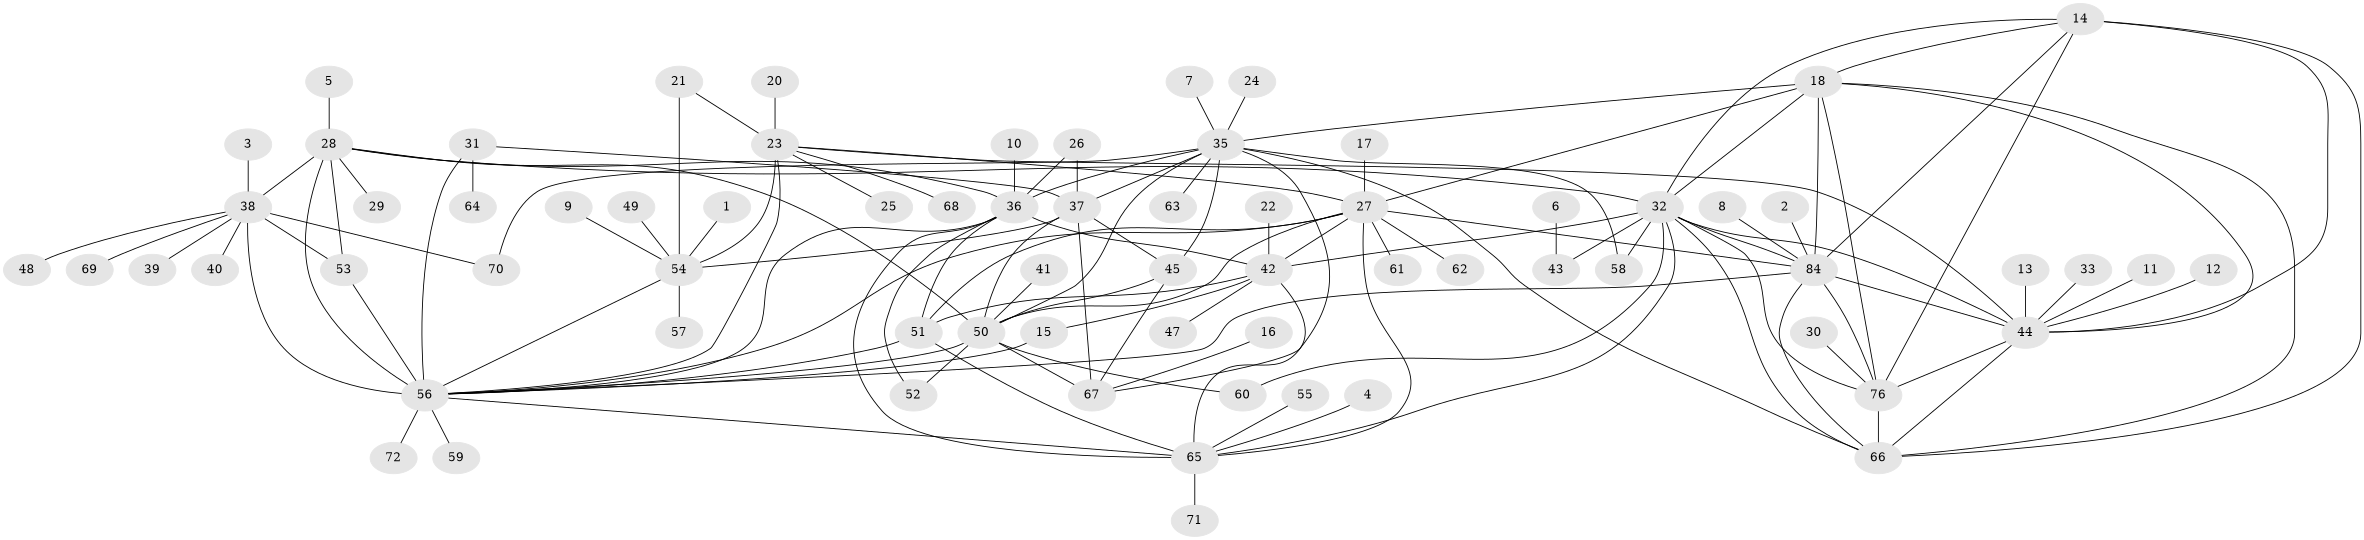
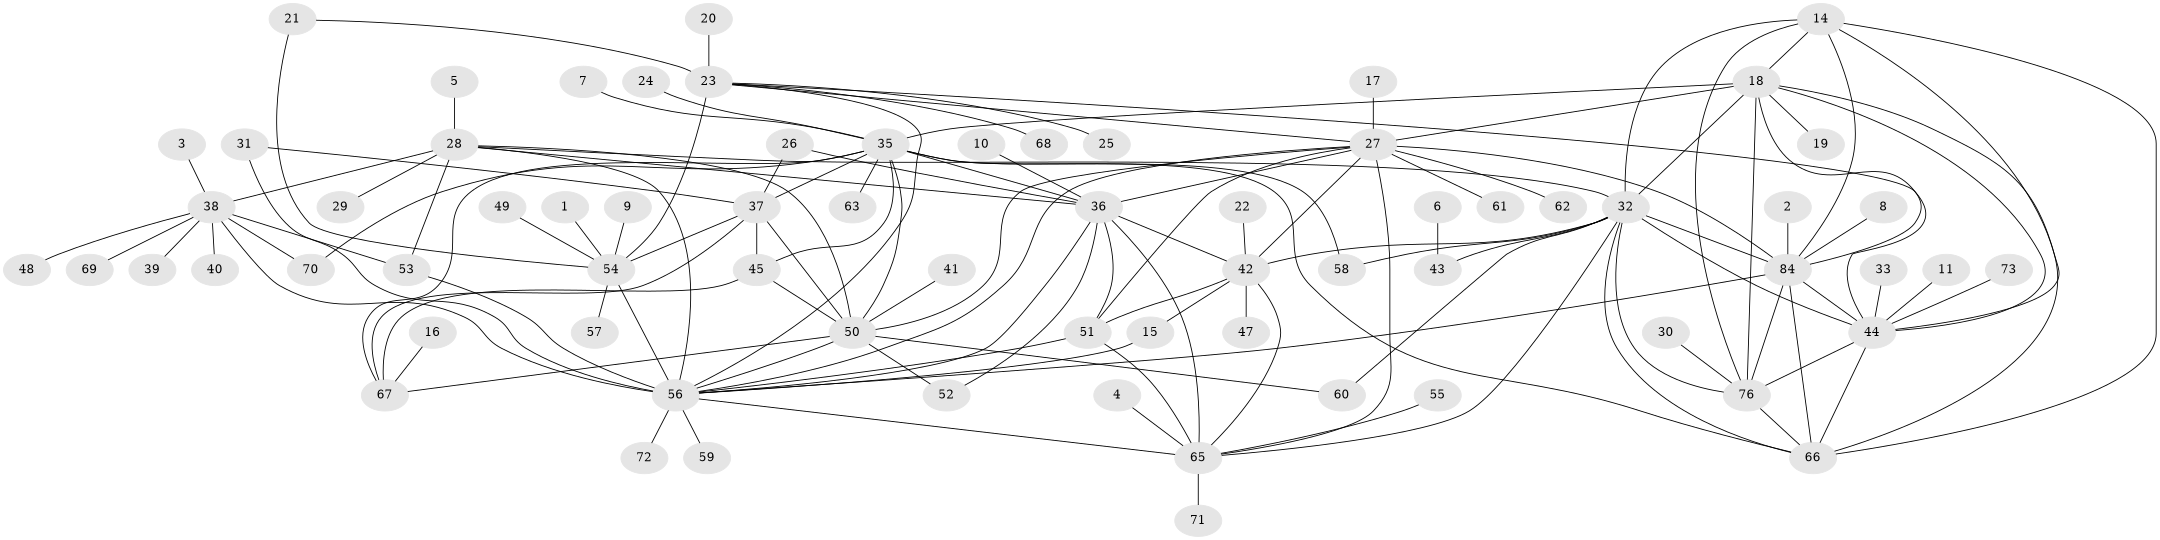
none -> (1821, 145)
none -> (1219, 180)
(473, 207) -> none
(2026, 270) -> (2009, 270)
(2214, 270) -> none
